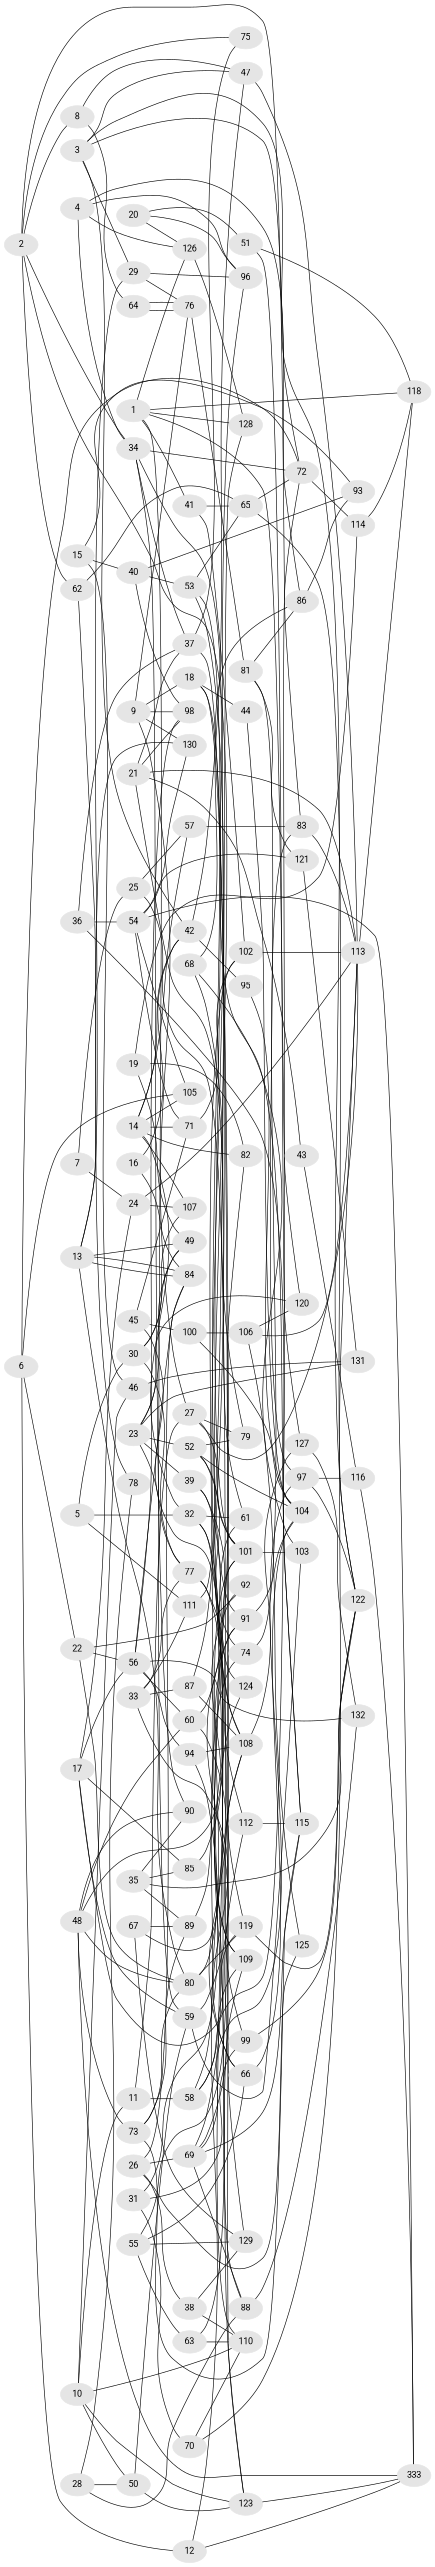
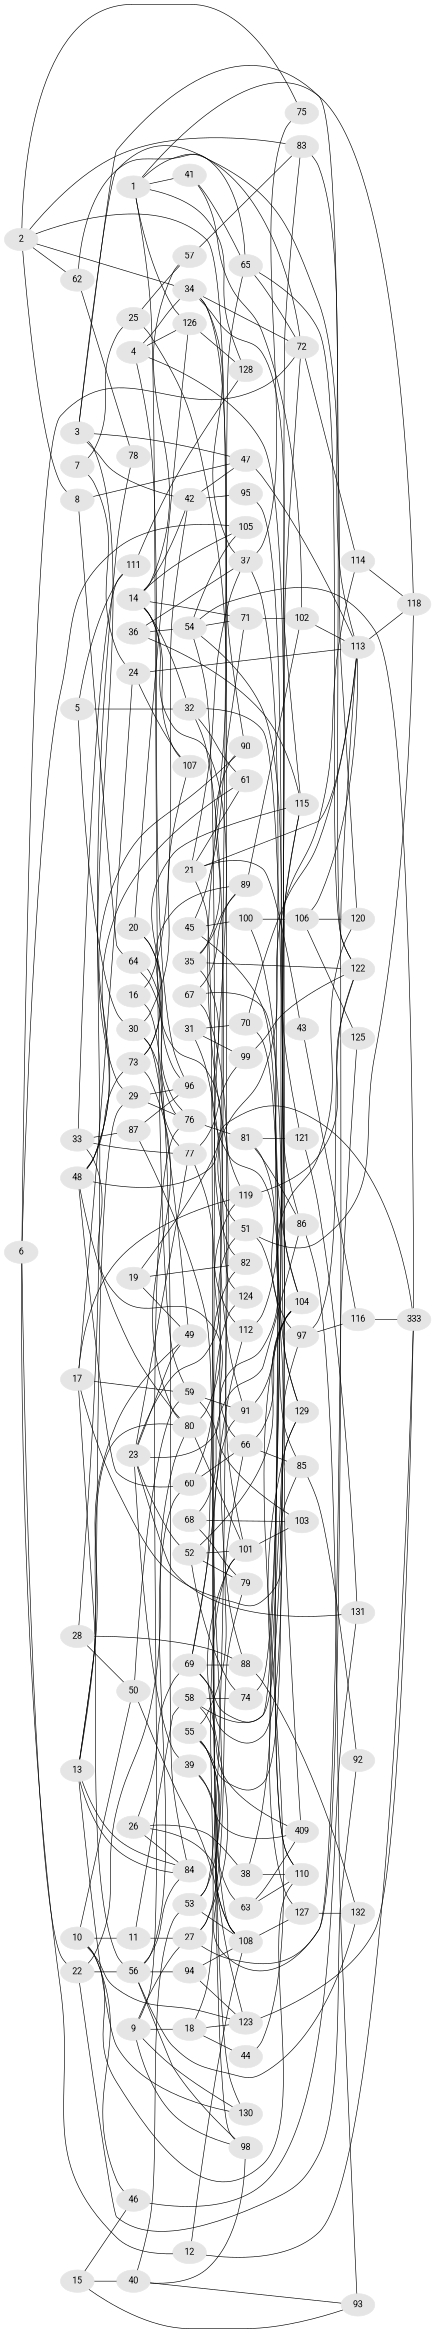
none -> (203, 1357)
none -> (272, 1456)
(246, 1960) -> (302, 1832)
